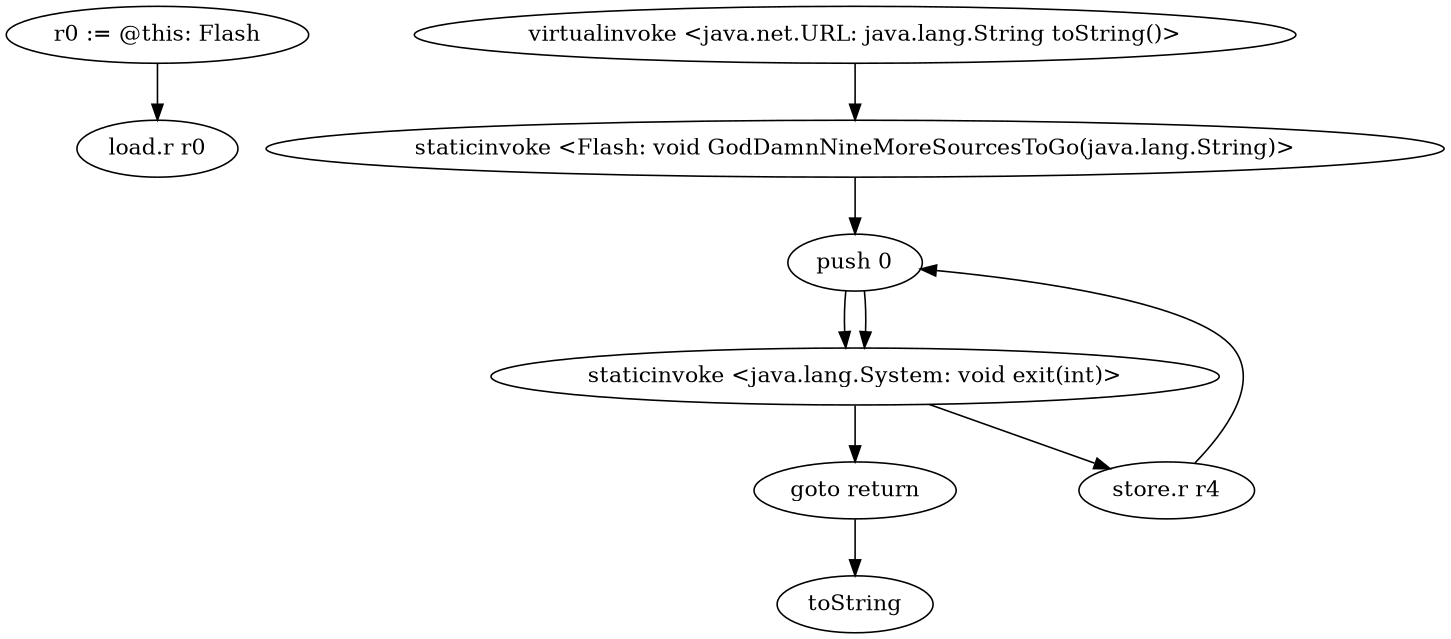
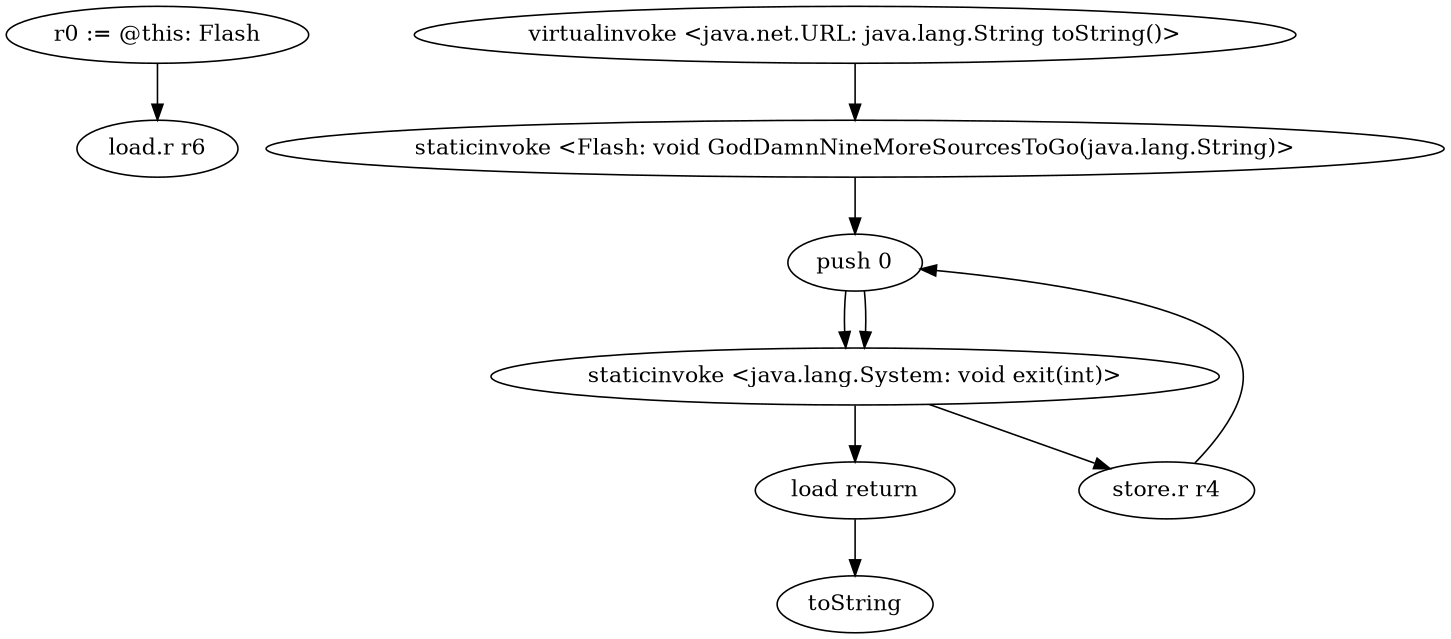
(157, 149) -> (157, 149)
(855, 490) -> (855, 490)
